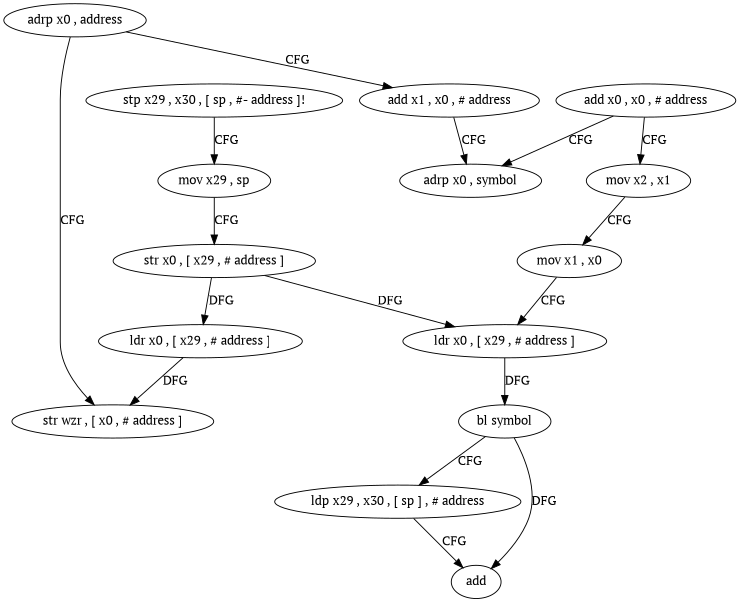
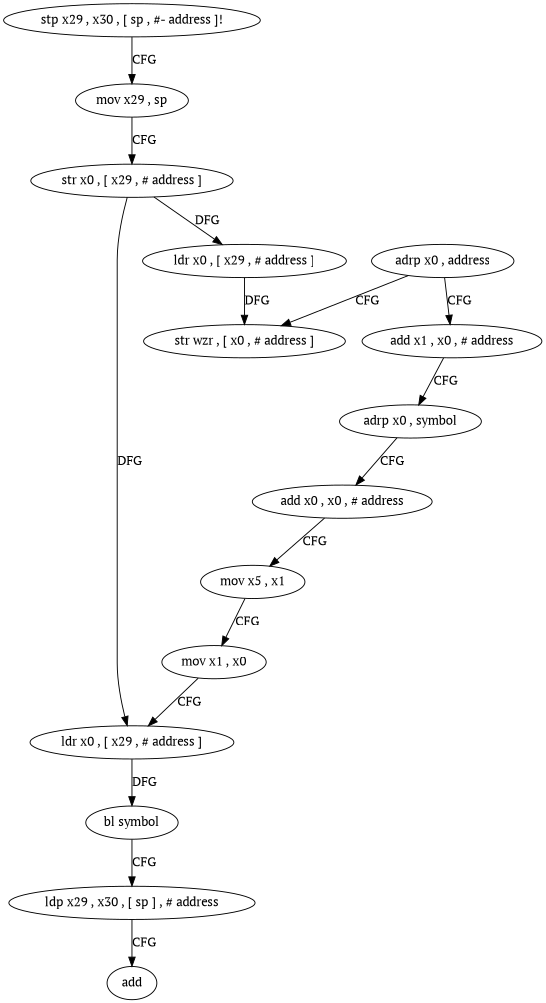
(562, 139) -> (380, 458)
(638, 181) -> (253, 582)
(532, 504) -> none
